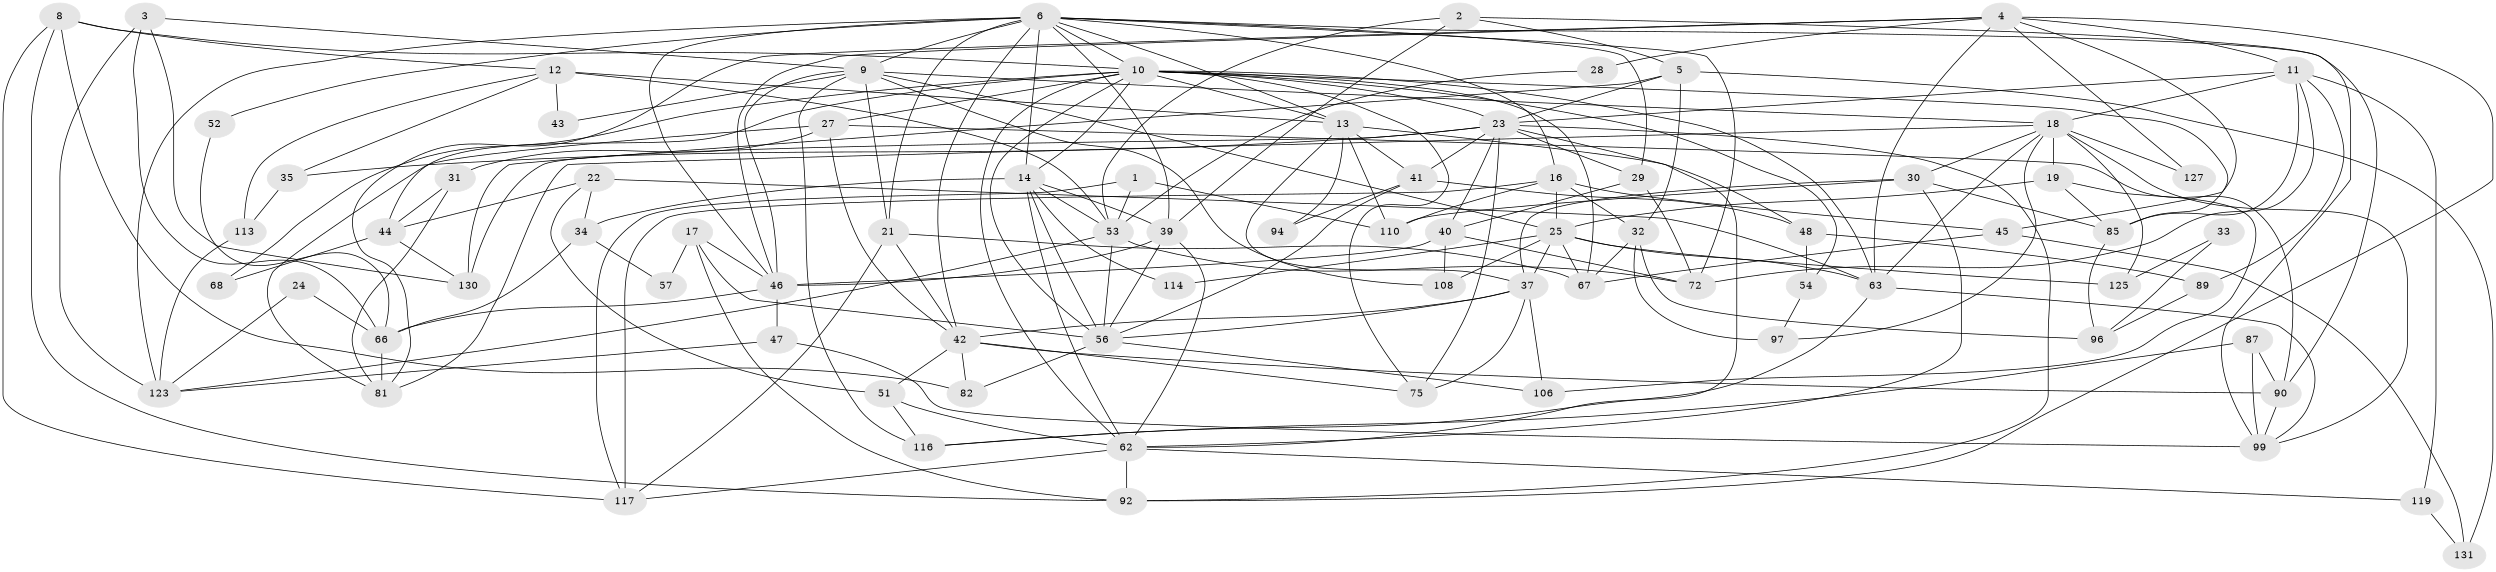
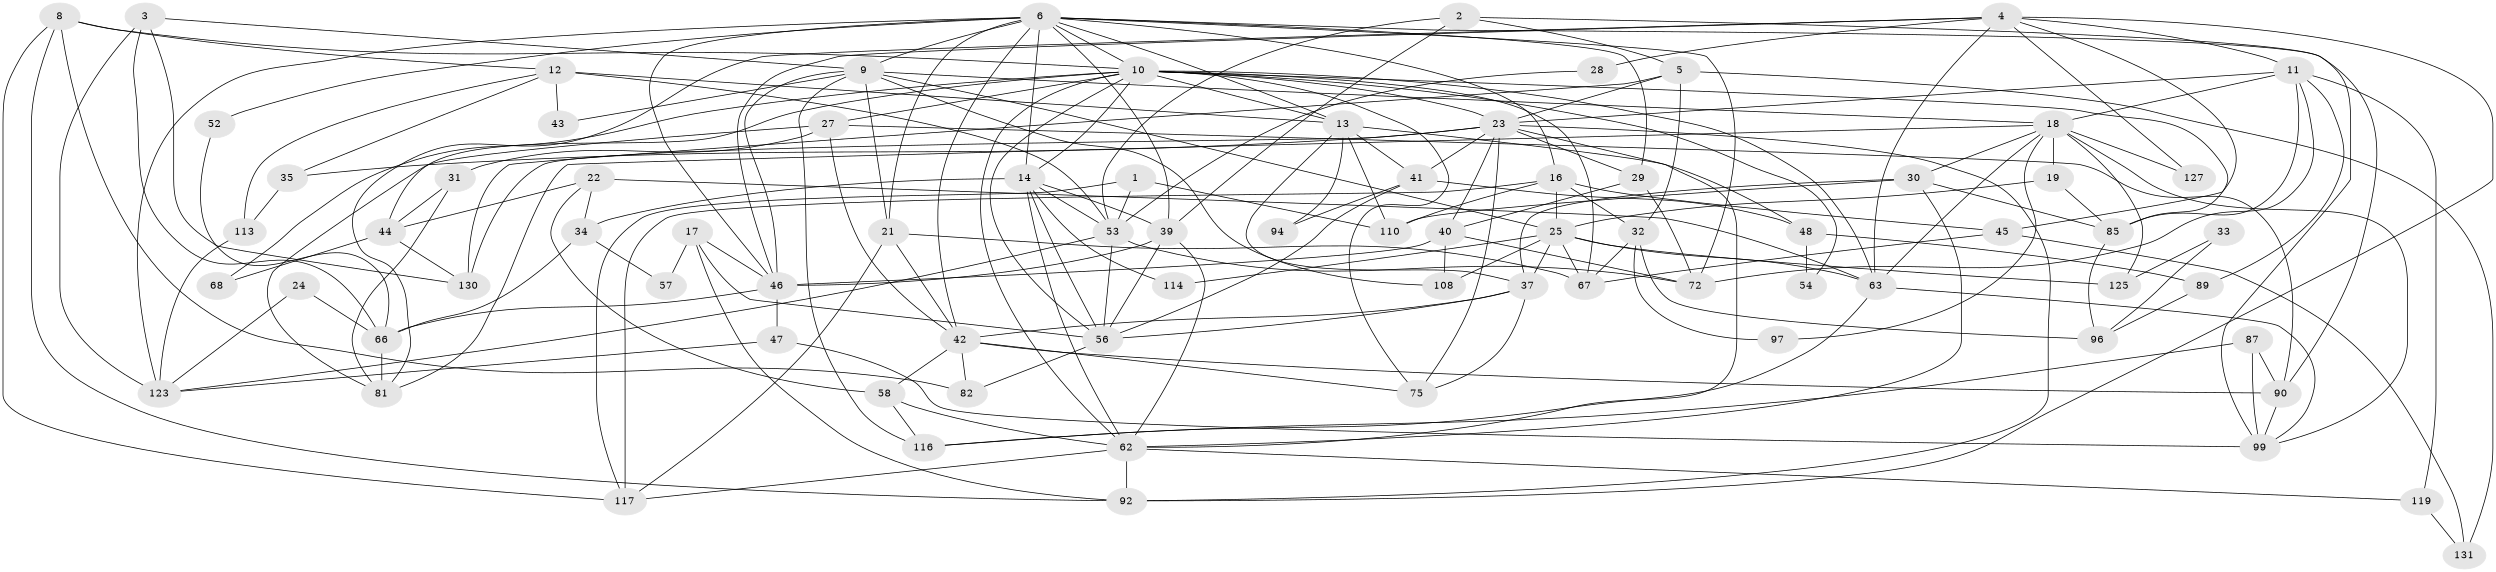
(1792, 313) -> none
(885, 394) -> (885, 394)
(1544, 394) -> none
